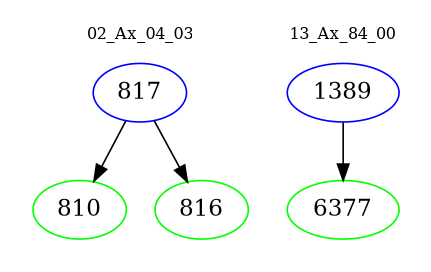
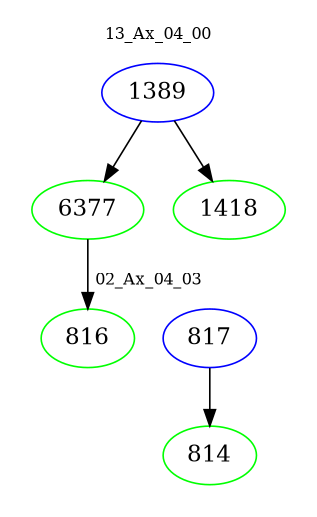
(343, 35) -> (159, 35)
(167, 144) -> (88, 275)
(80, 210) -> (210, 455)
none -> (229, 210)
